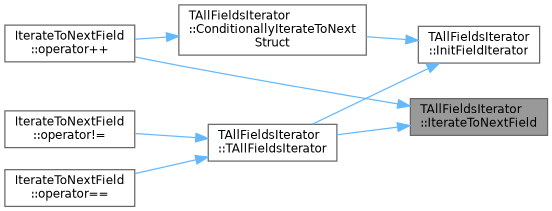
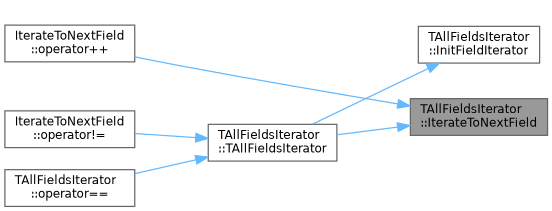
(273, 30) -> none
(70, 188) -> (70, 188)
